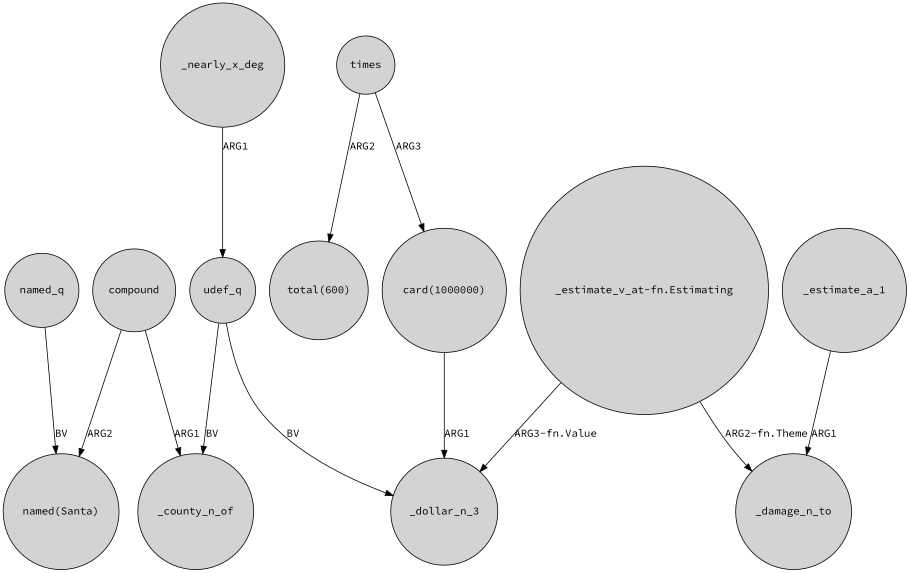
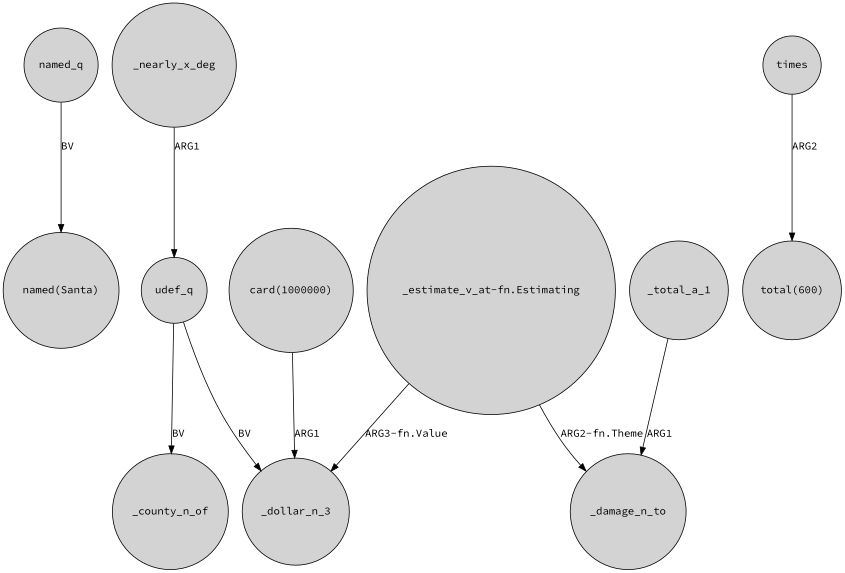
(398, 158) -> none
(134, 290) -> none
(844, 290) -> (679, 290)
